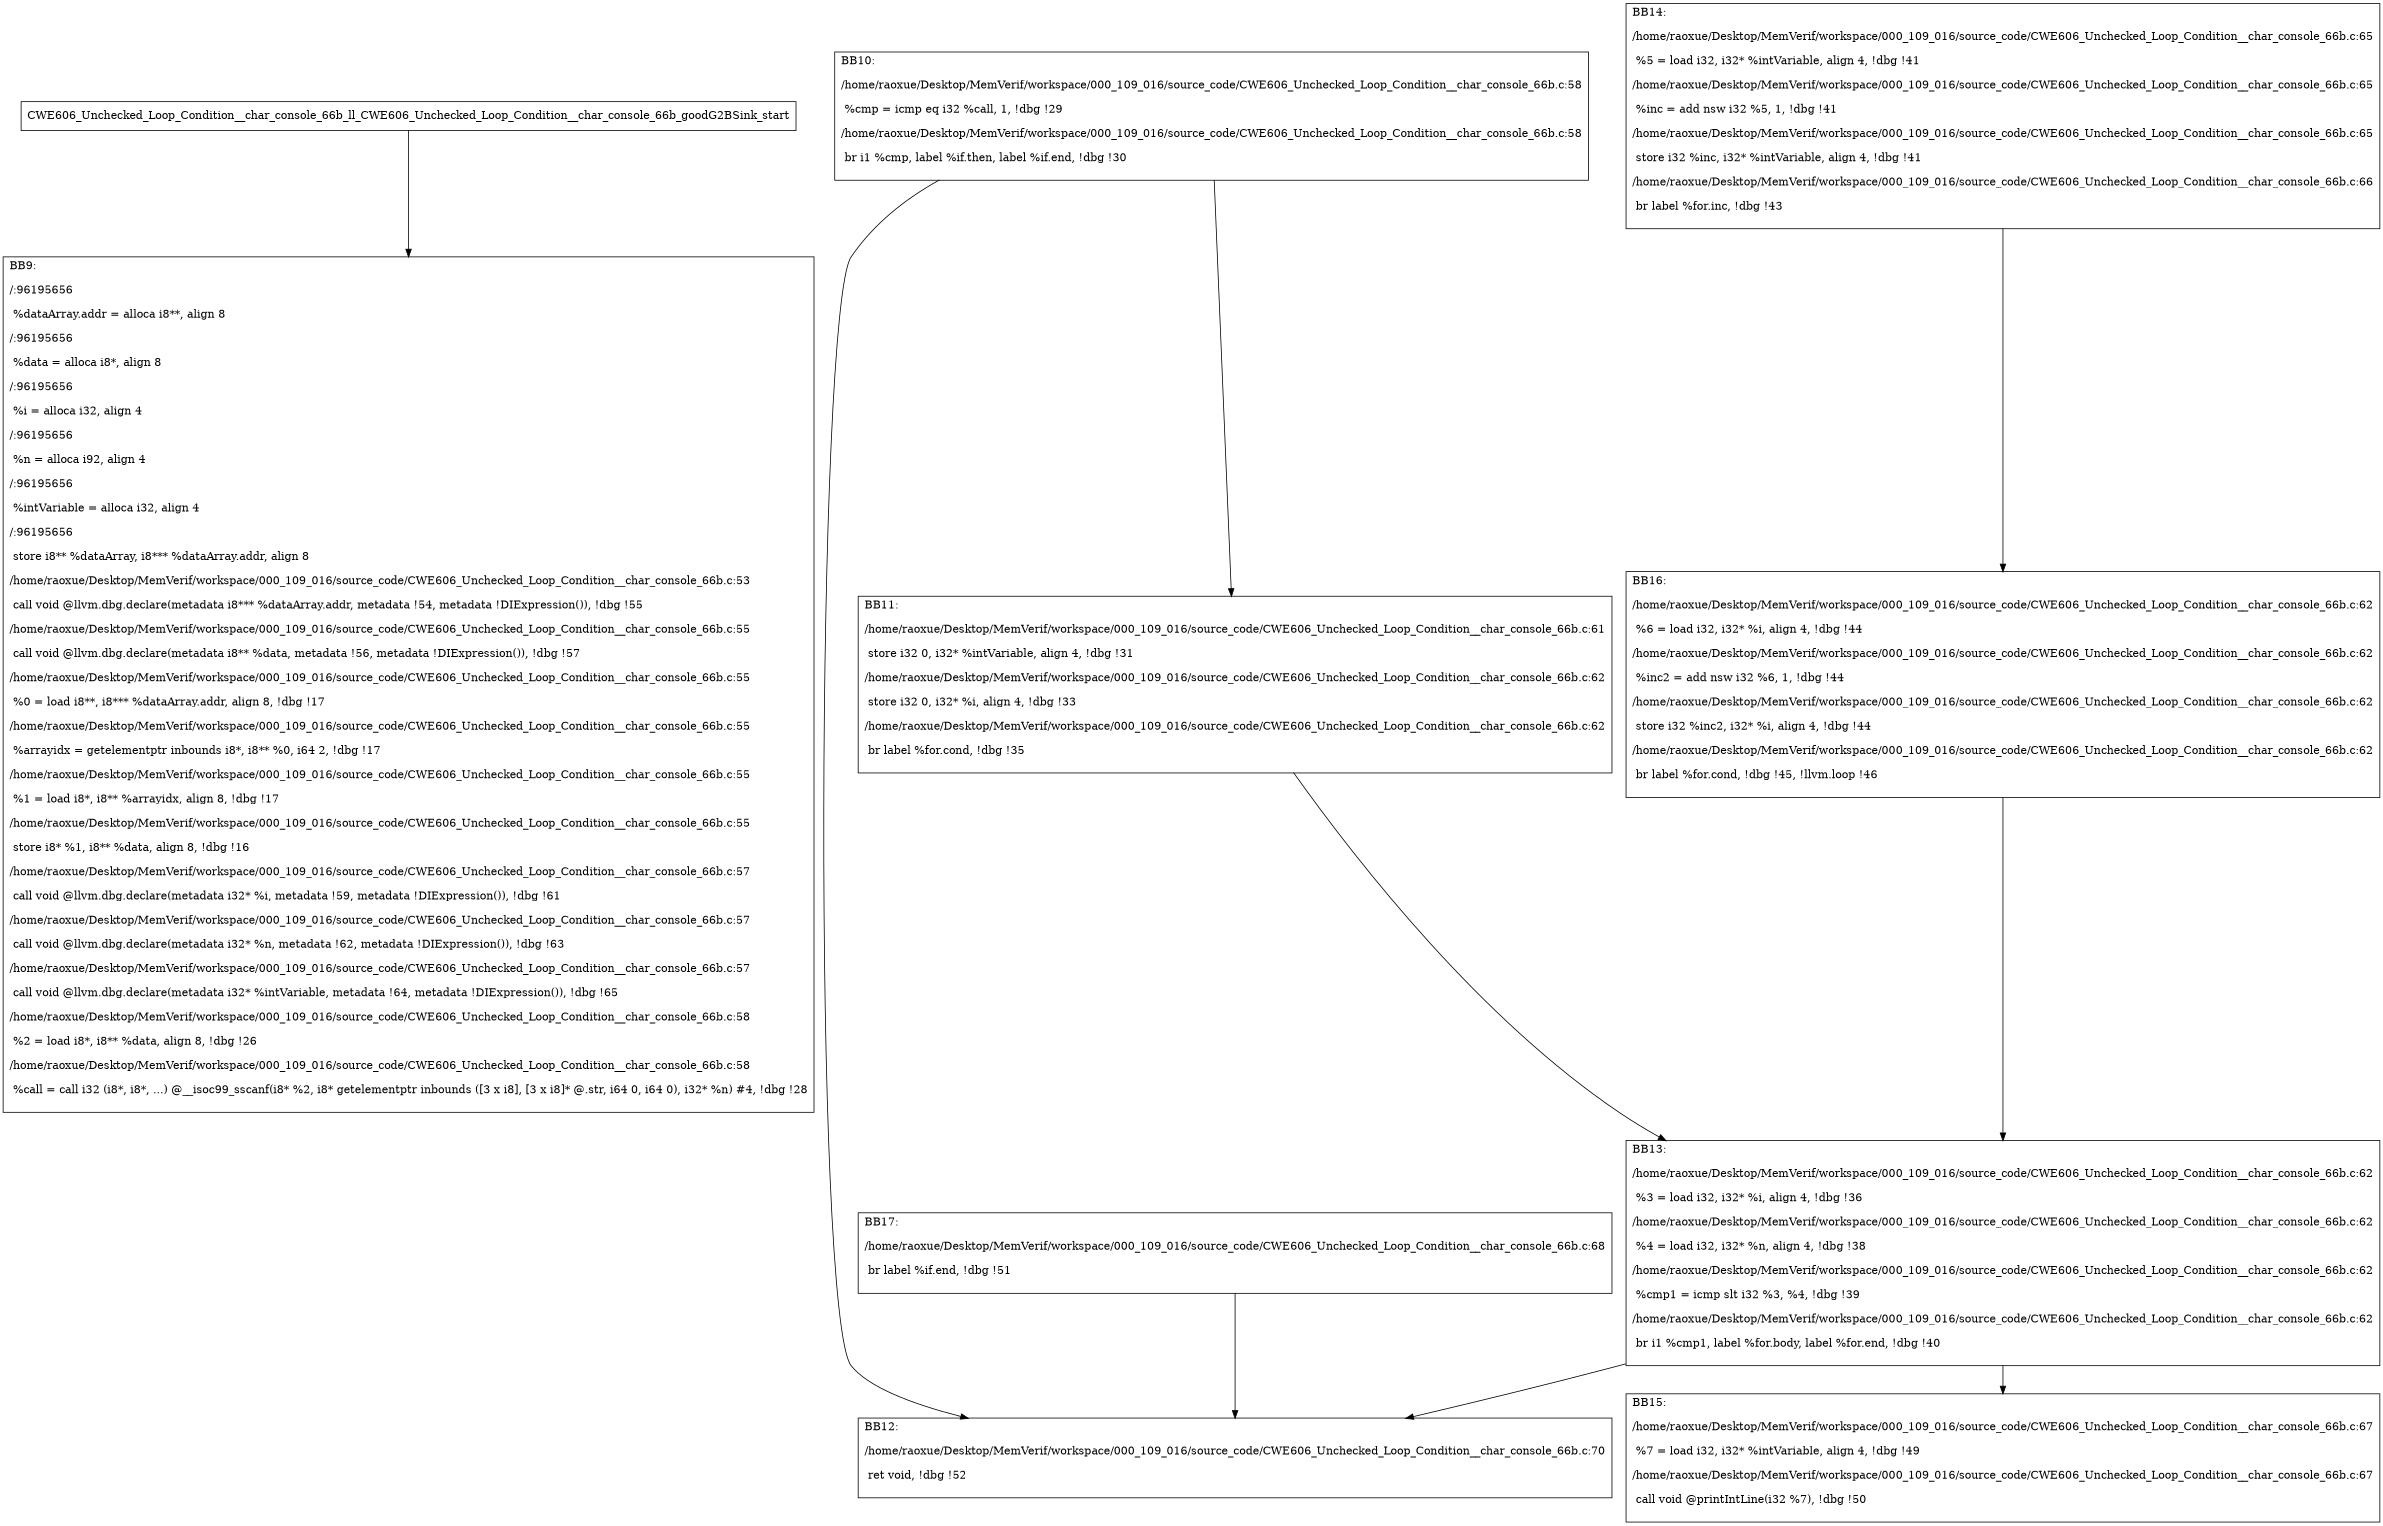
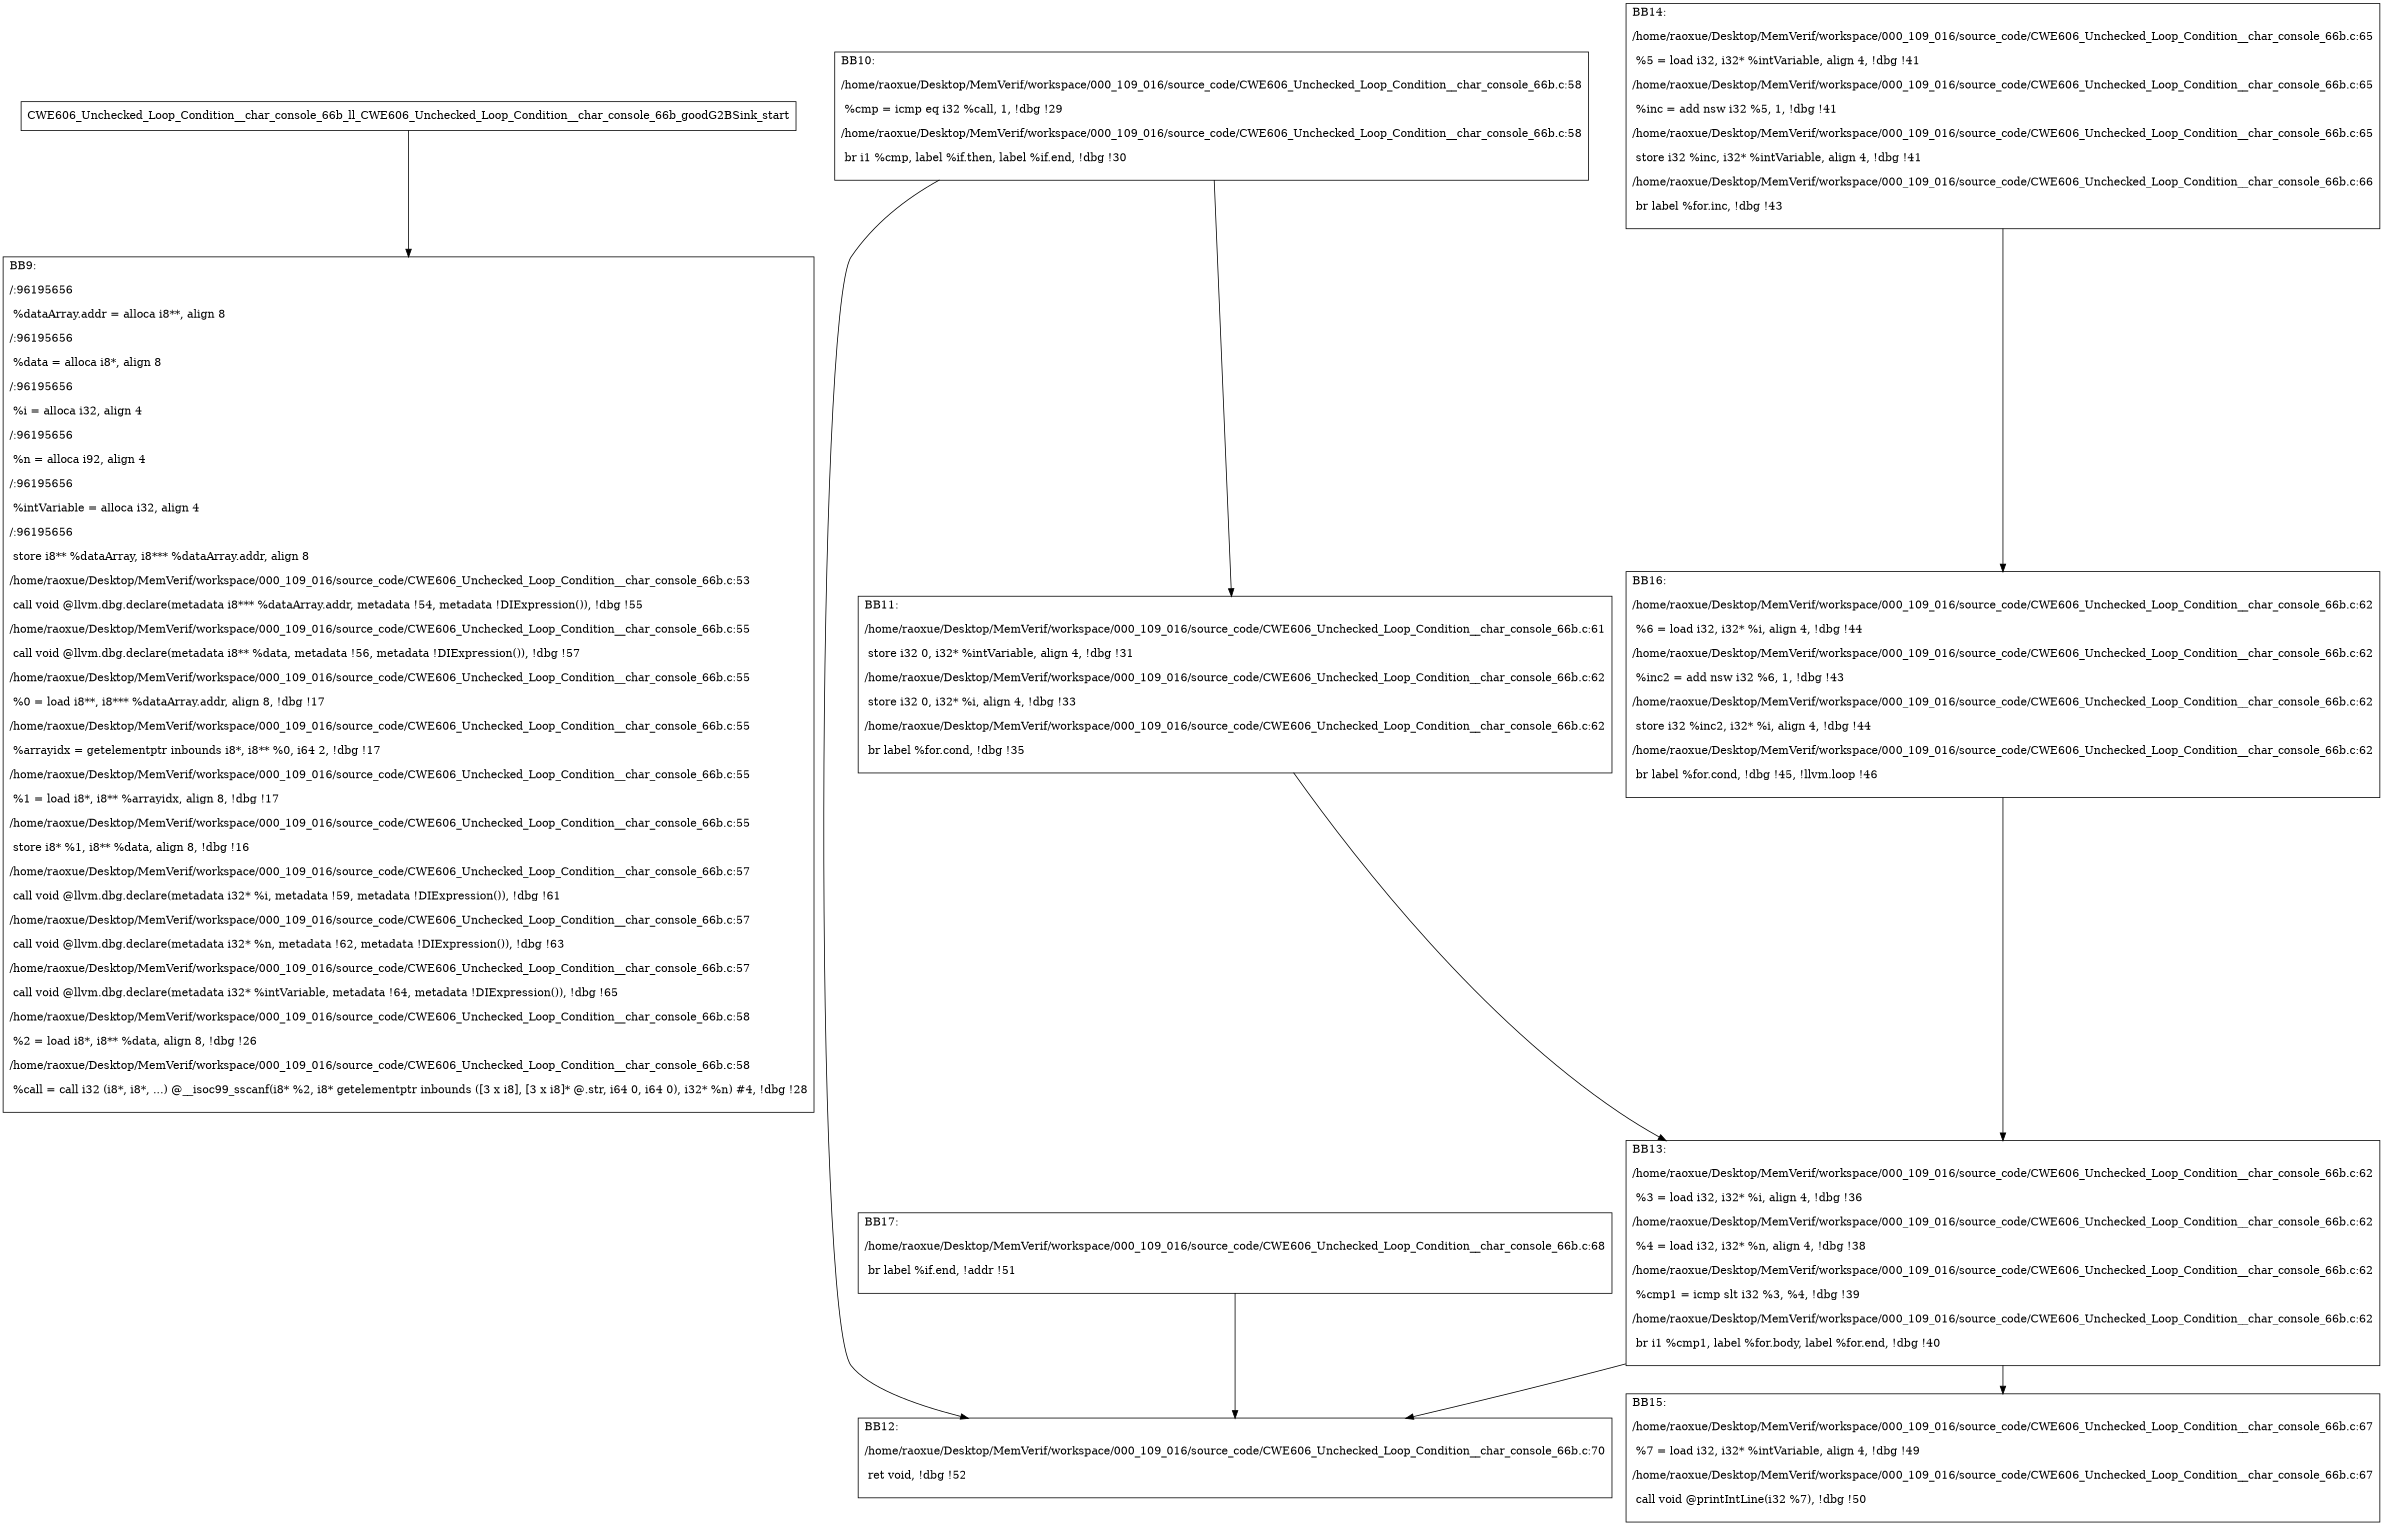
(1738, 678) -> (1738, 678)
(938, 1271) -> (940, 1271)
